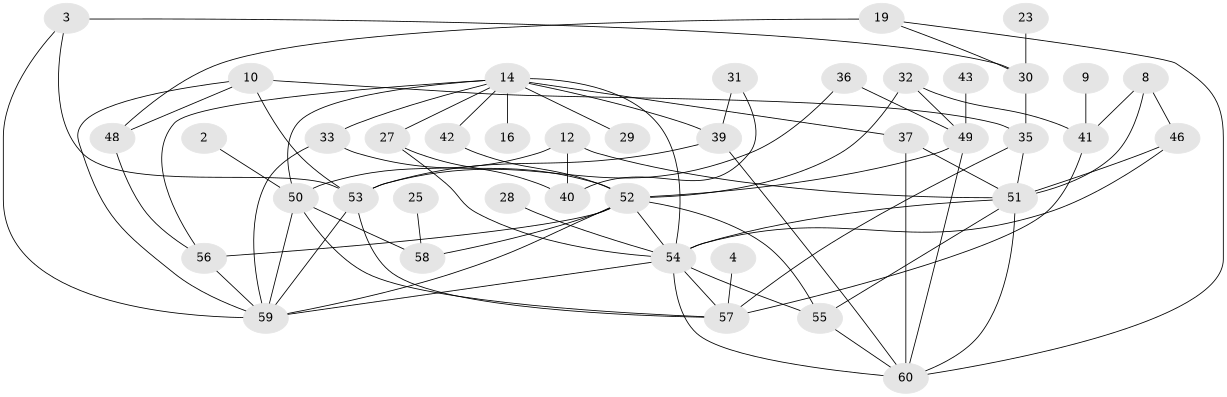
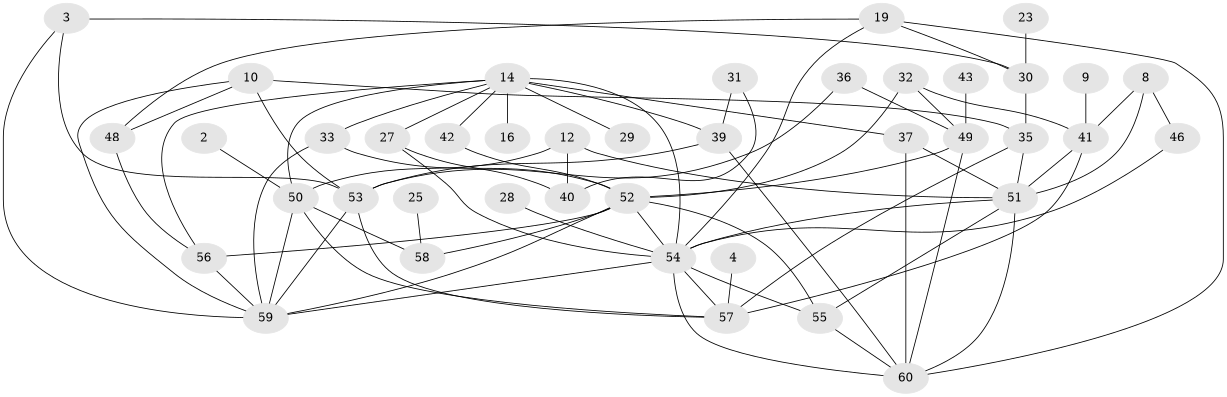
none -> (779, 129)
(1110, 166) -> (1050, 168)
